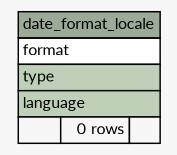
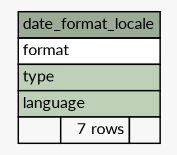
(101, 129) -> (101, 129)
